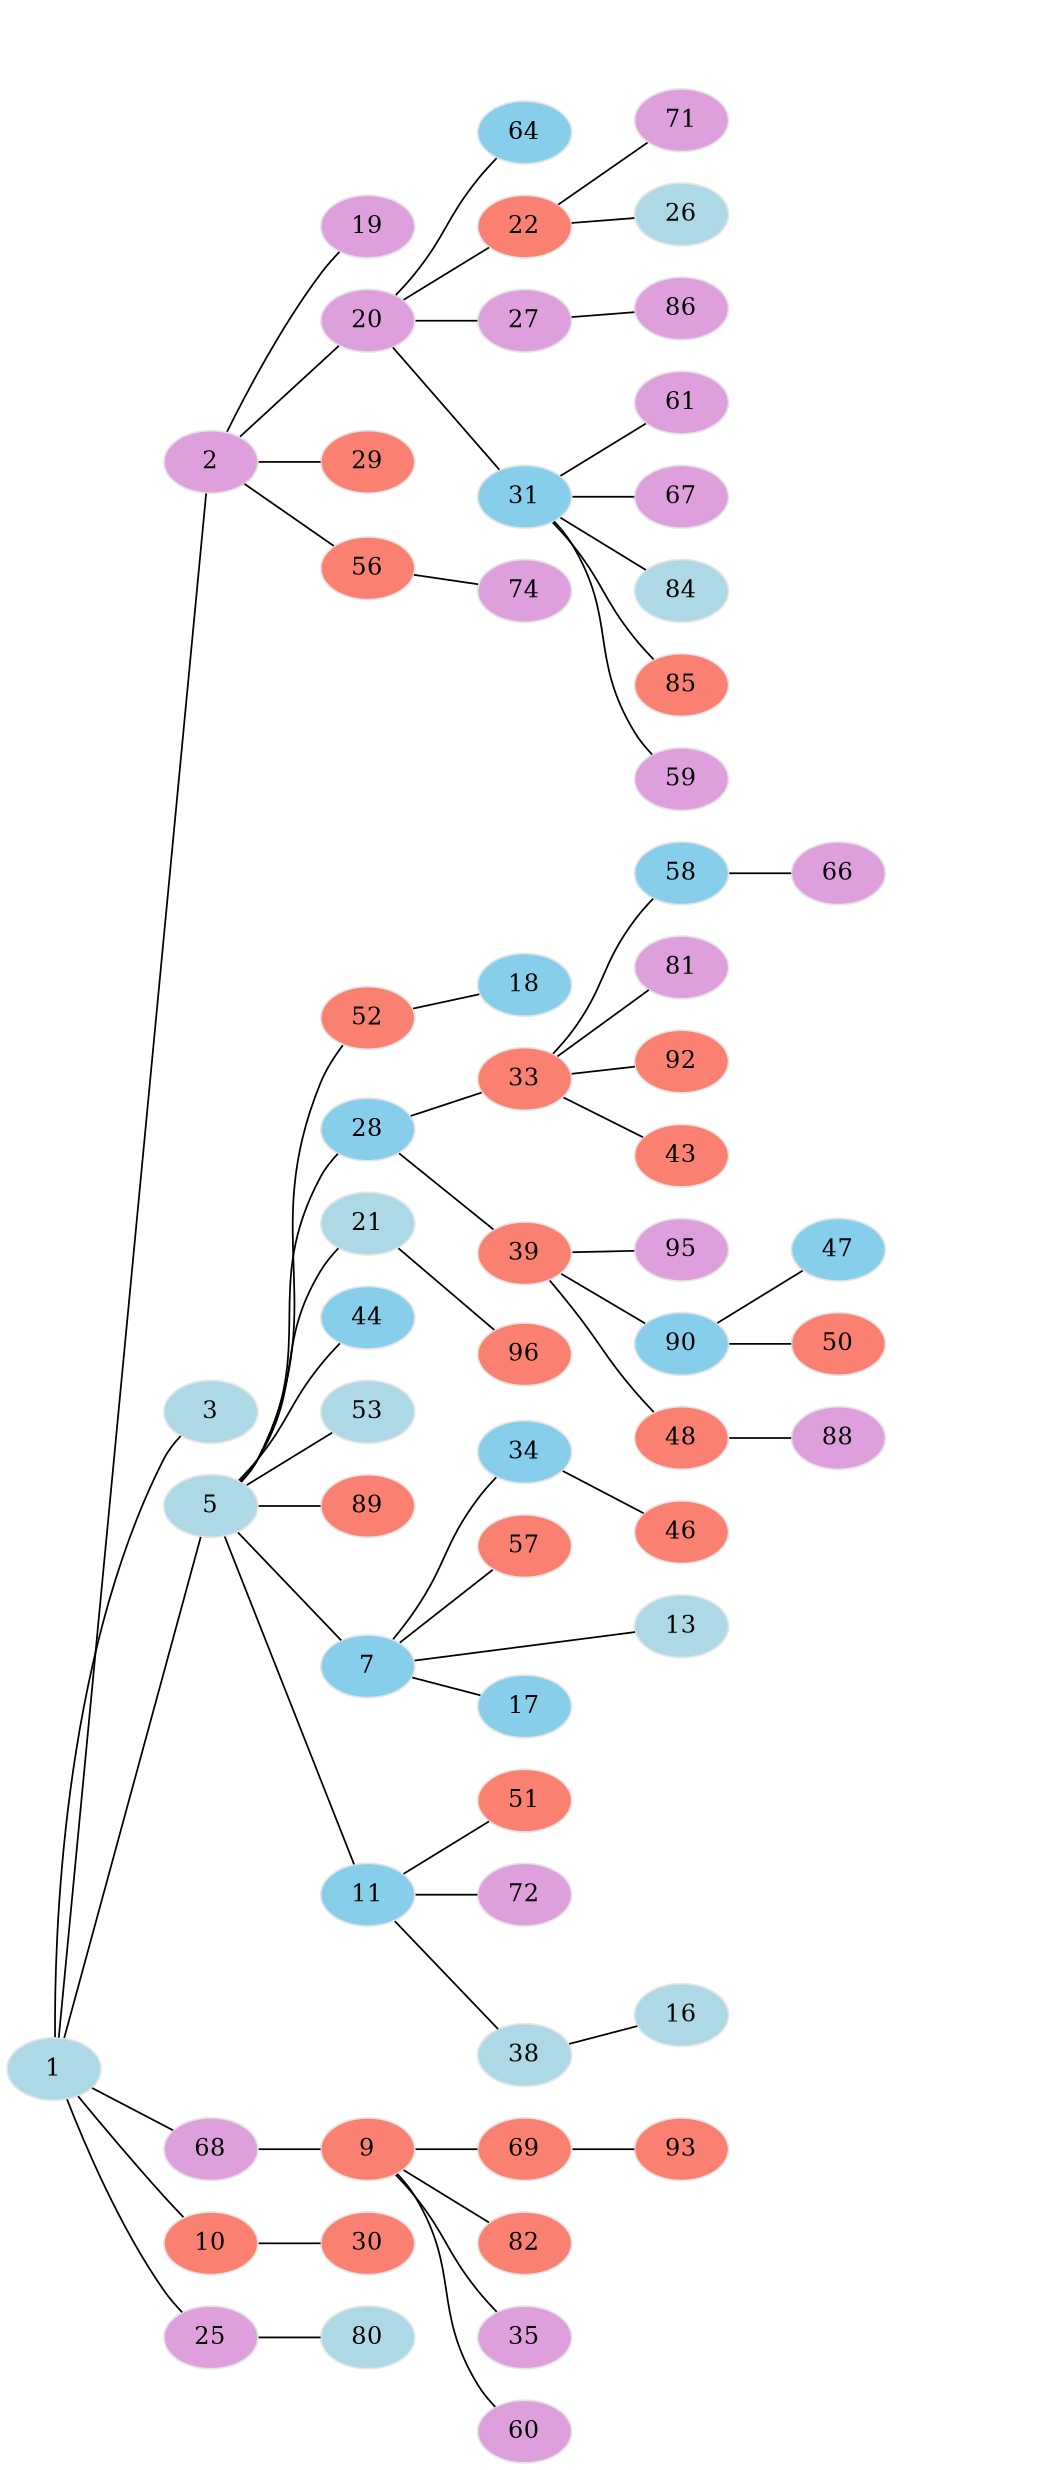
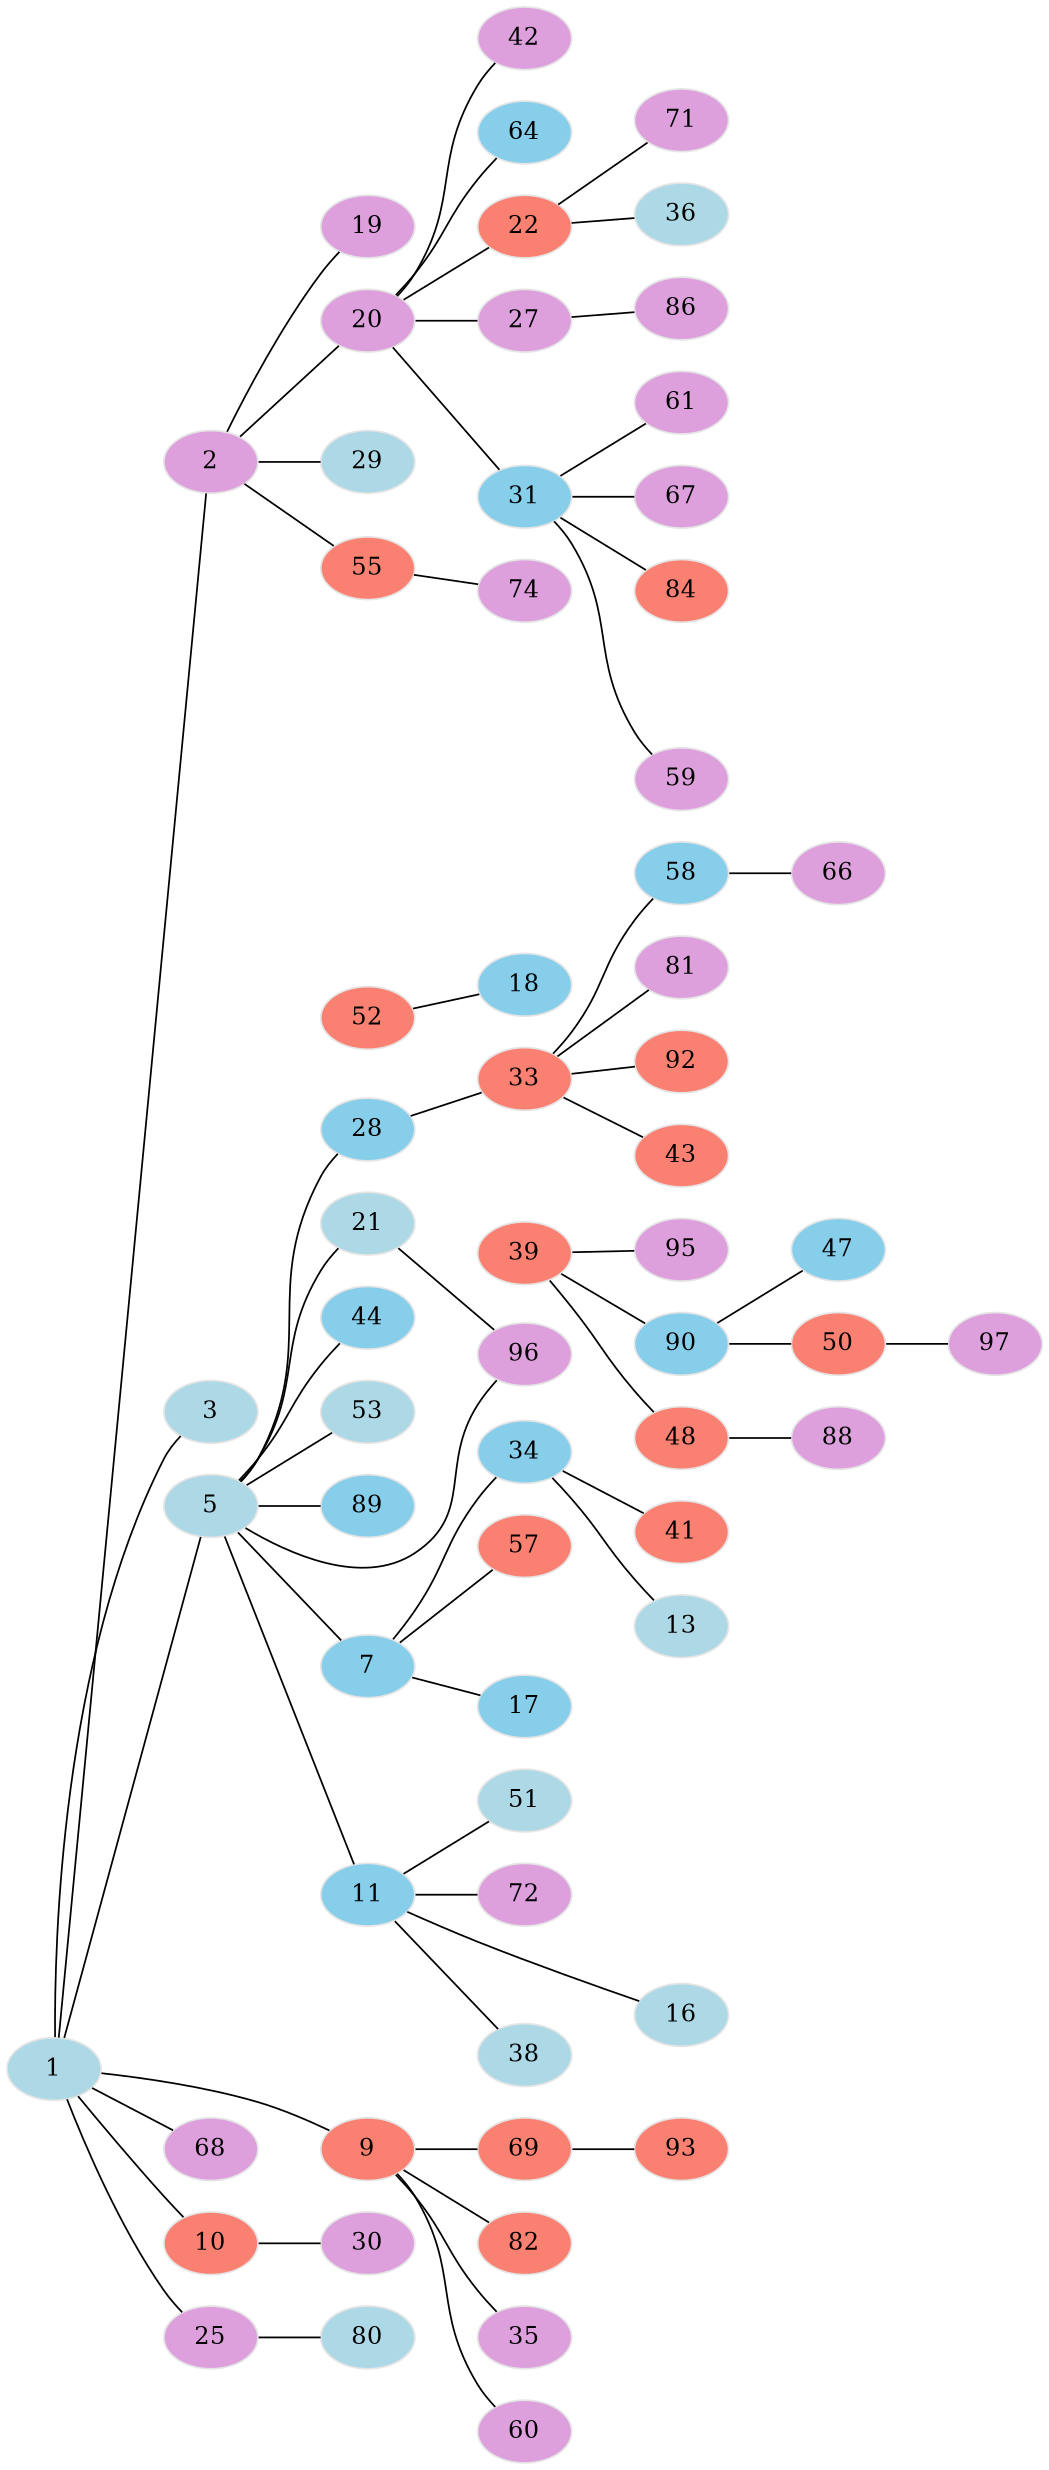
none -> (525, 38)
(682, 214) -> (682, 214)
(368, 462) -> (368, 462)
(368, 568) -> (368, 568)
(682, 591) -> (682, 591)
(682, 685) -> none
(446, 1191) -> none
(294, 1207) -> (421, 1548)
none -> (995, 1344)
(525, 1354) -> (525, 1354)
(368, 1506) -> (368, 1506)
(682, 1532) -> (682, 1532)
(525, 1646) -> (603, 1539)
(525, 1801) -> (525, 1801)
(603, 2035) -> (522, 1959)
(290, 2149) -> (218, 2092)
(368, 2243) -> (368, 2243)
